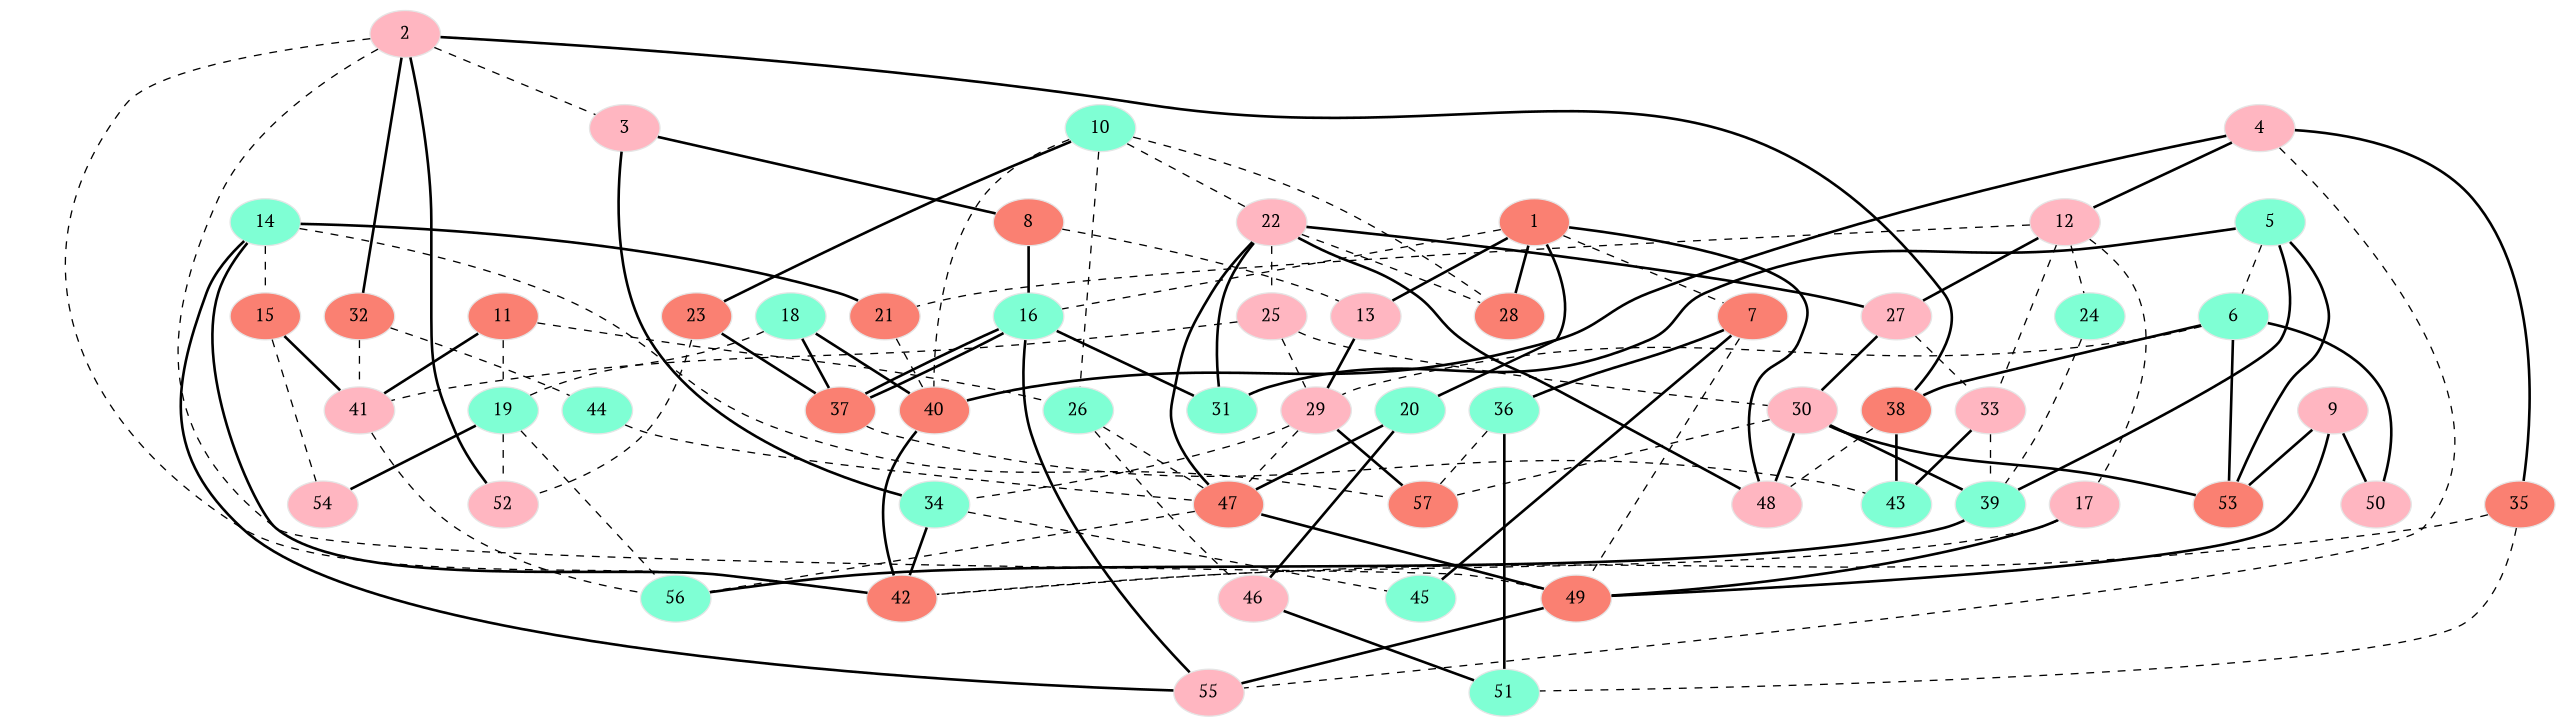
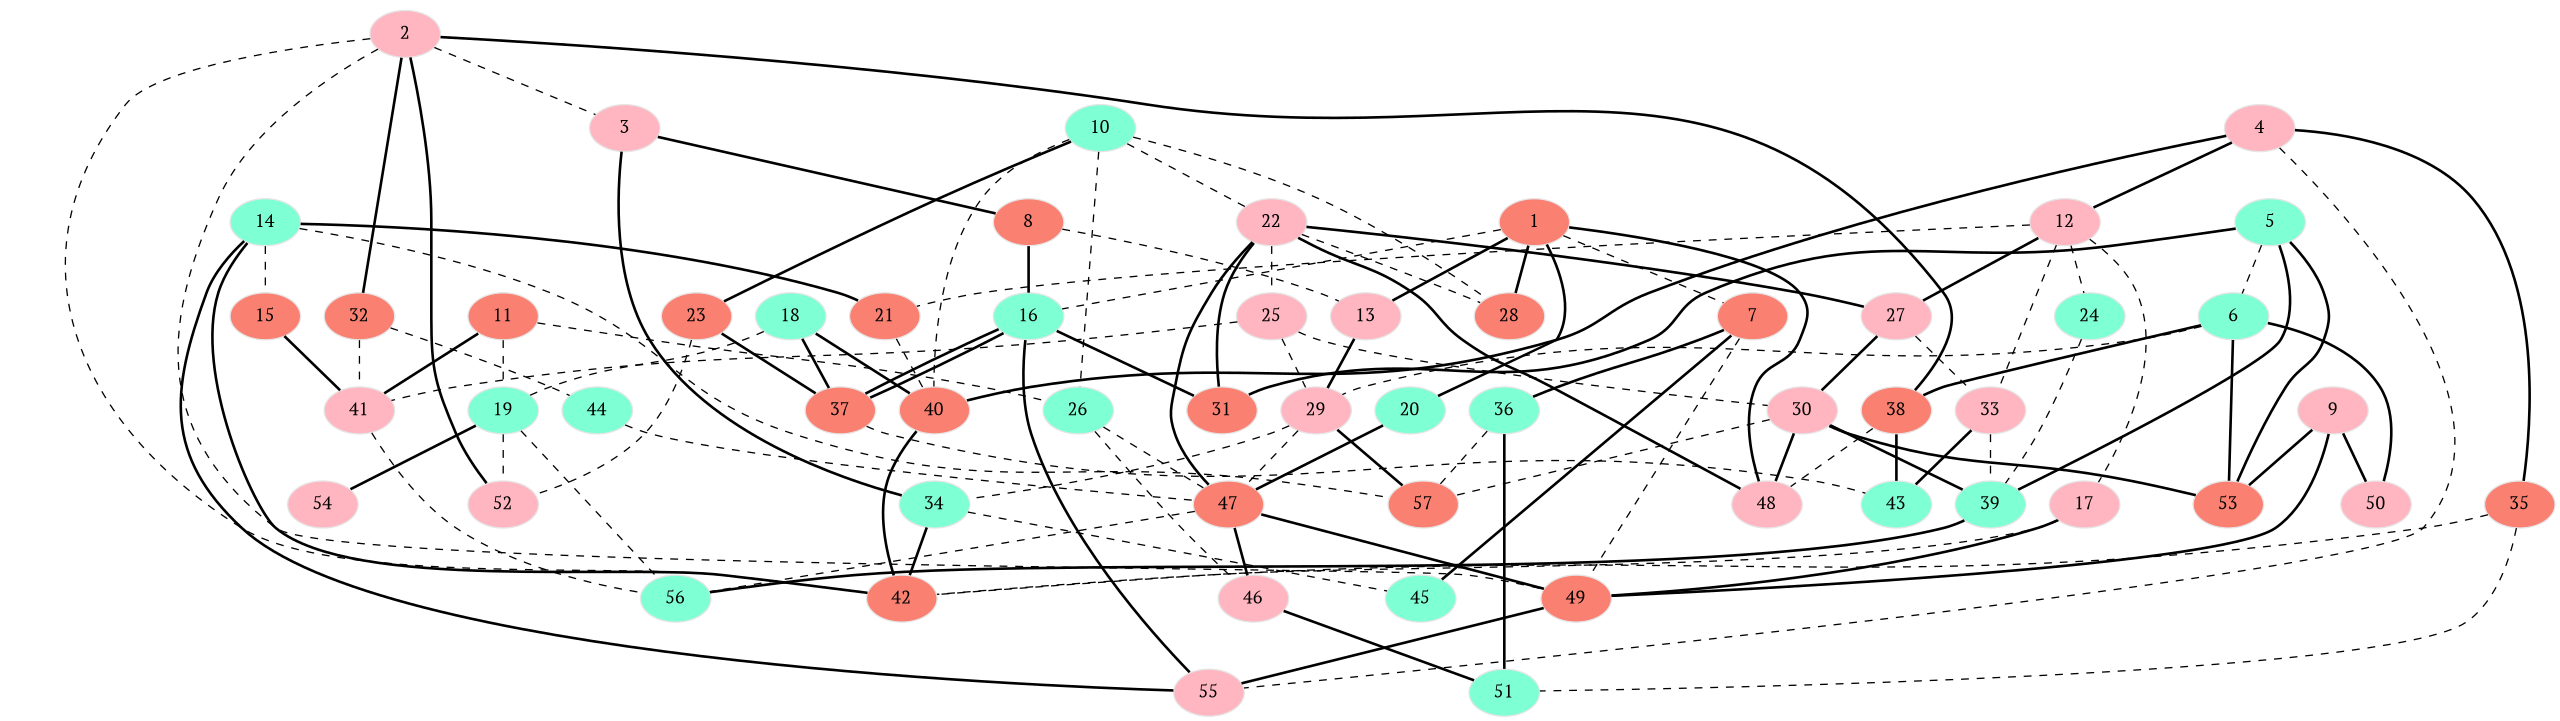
(294, 410) -> none
(1222, 410) -> (1222, 410)
(1332, 504) -> (1241, 552)
